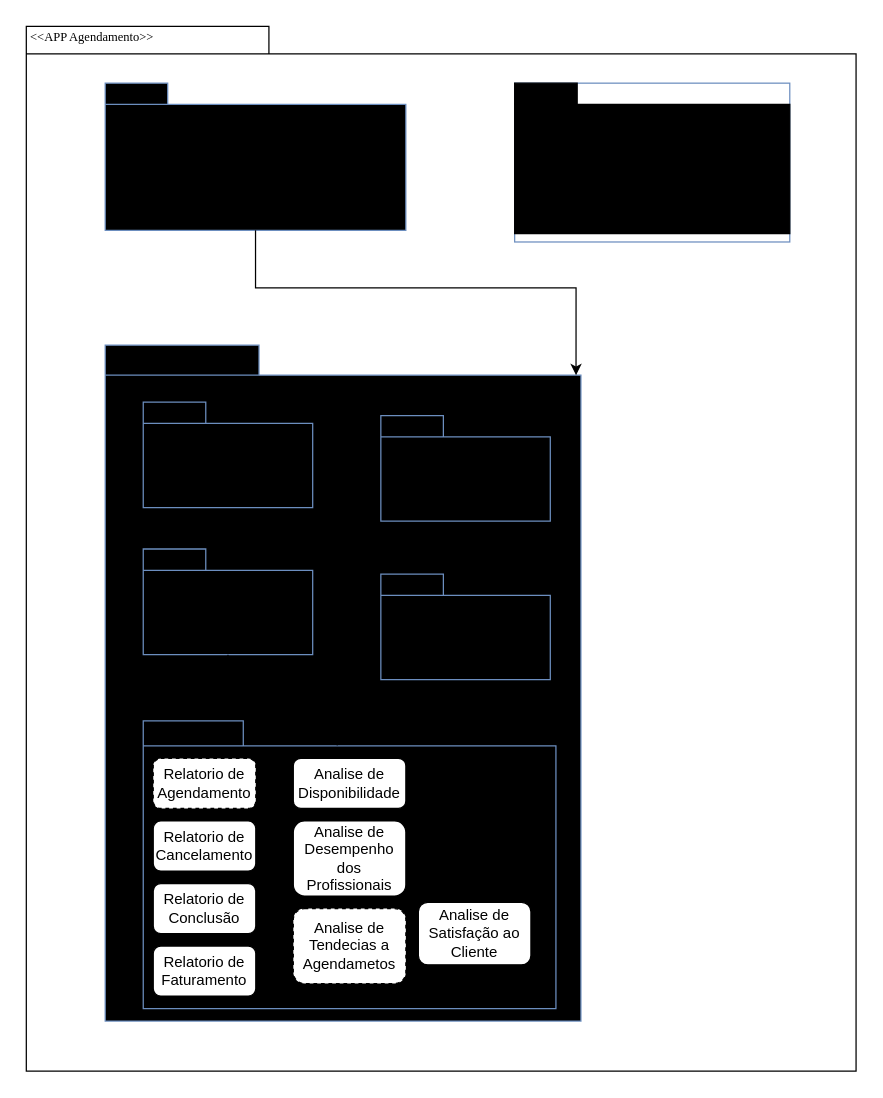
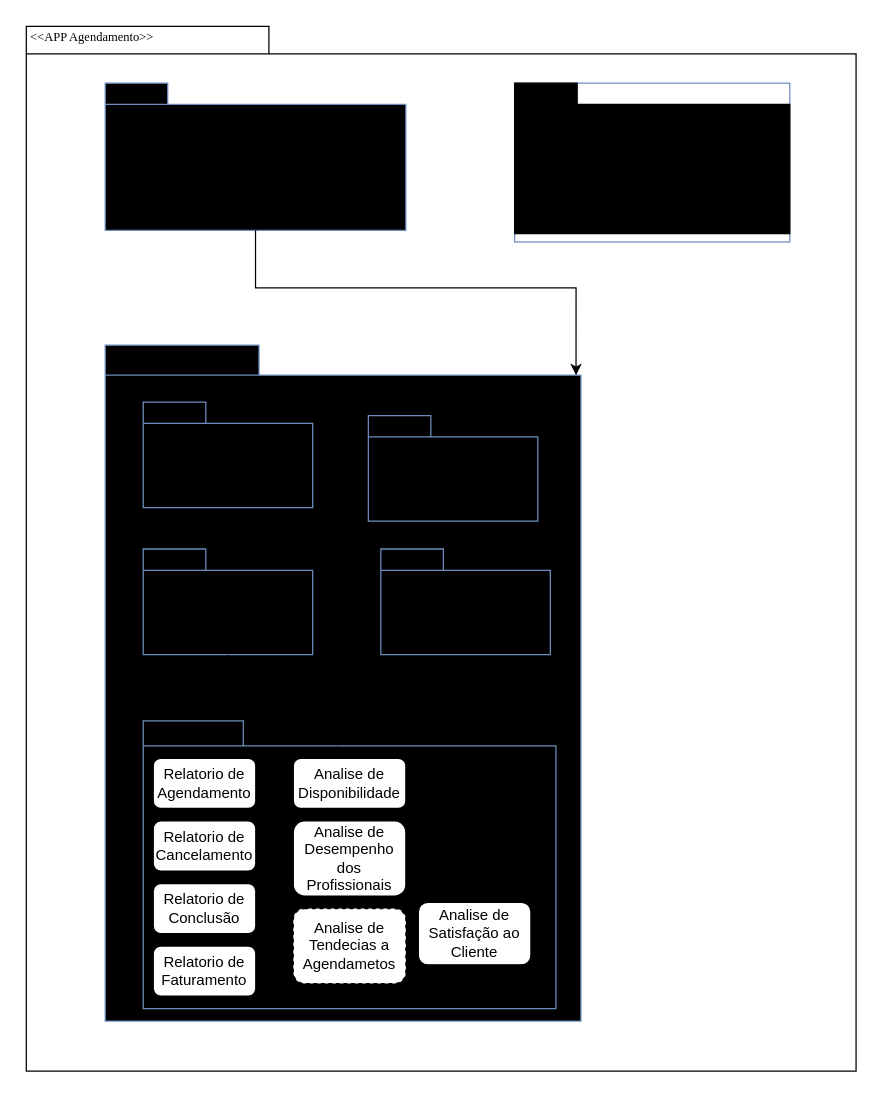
(465, 468) -> (453, 468)
(465, 627) -> (465, 602)
(204, 783) -> (204, 783)
